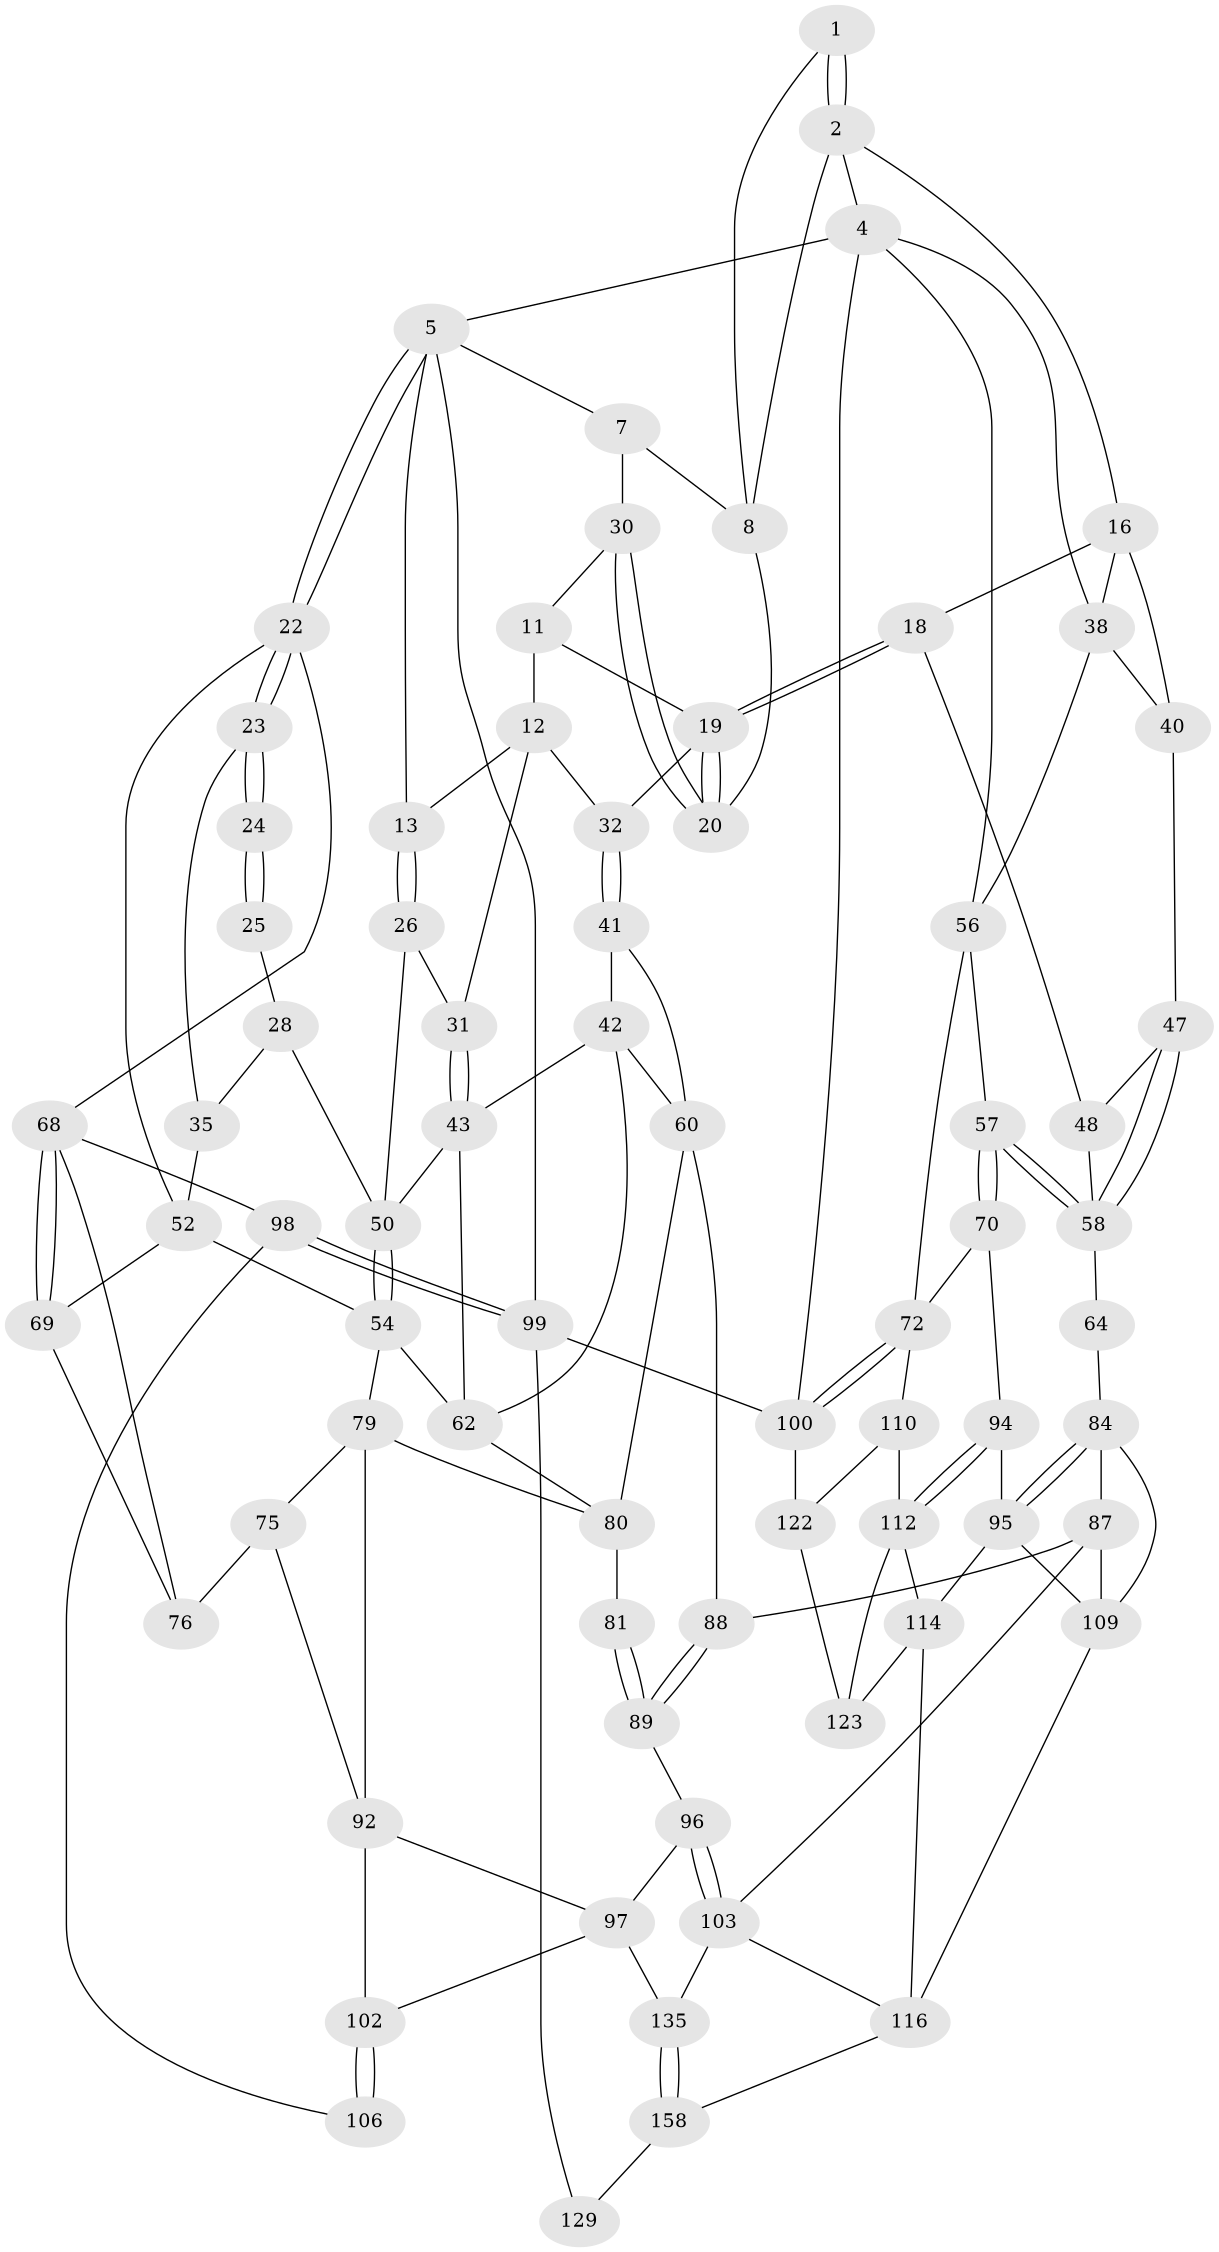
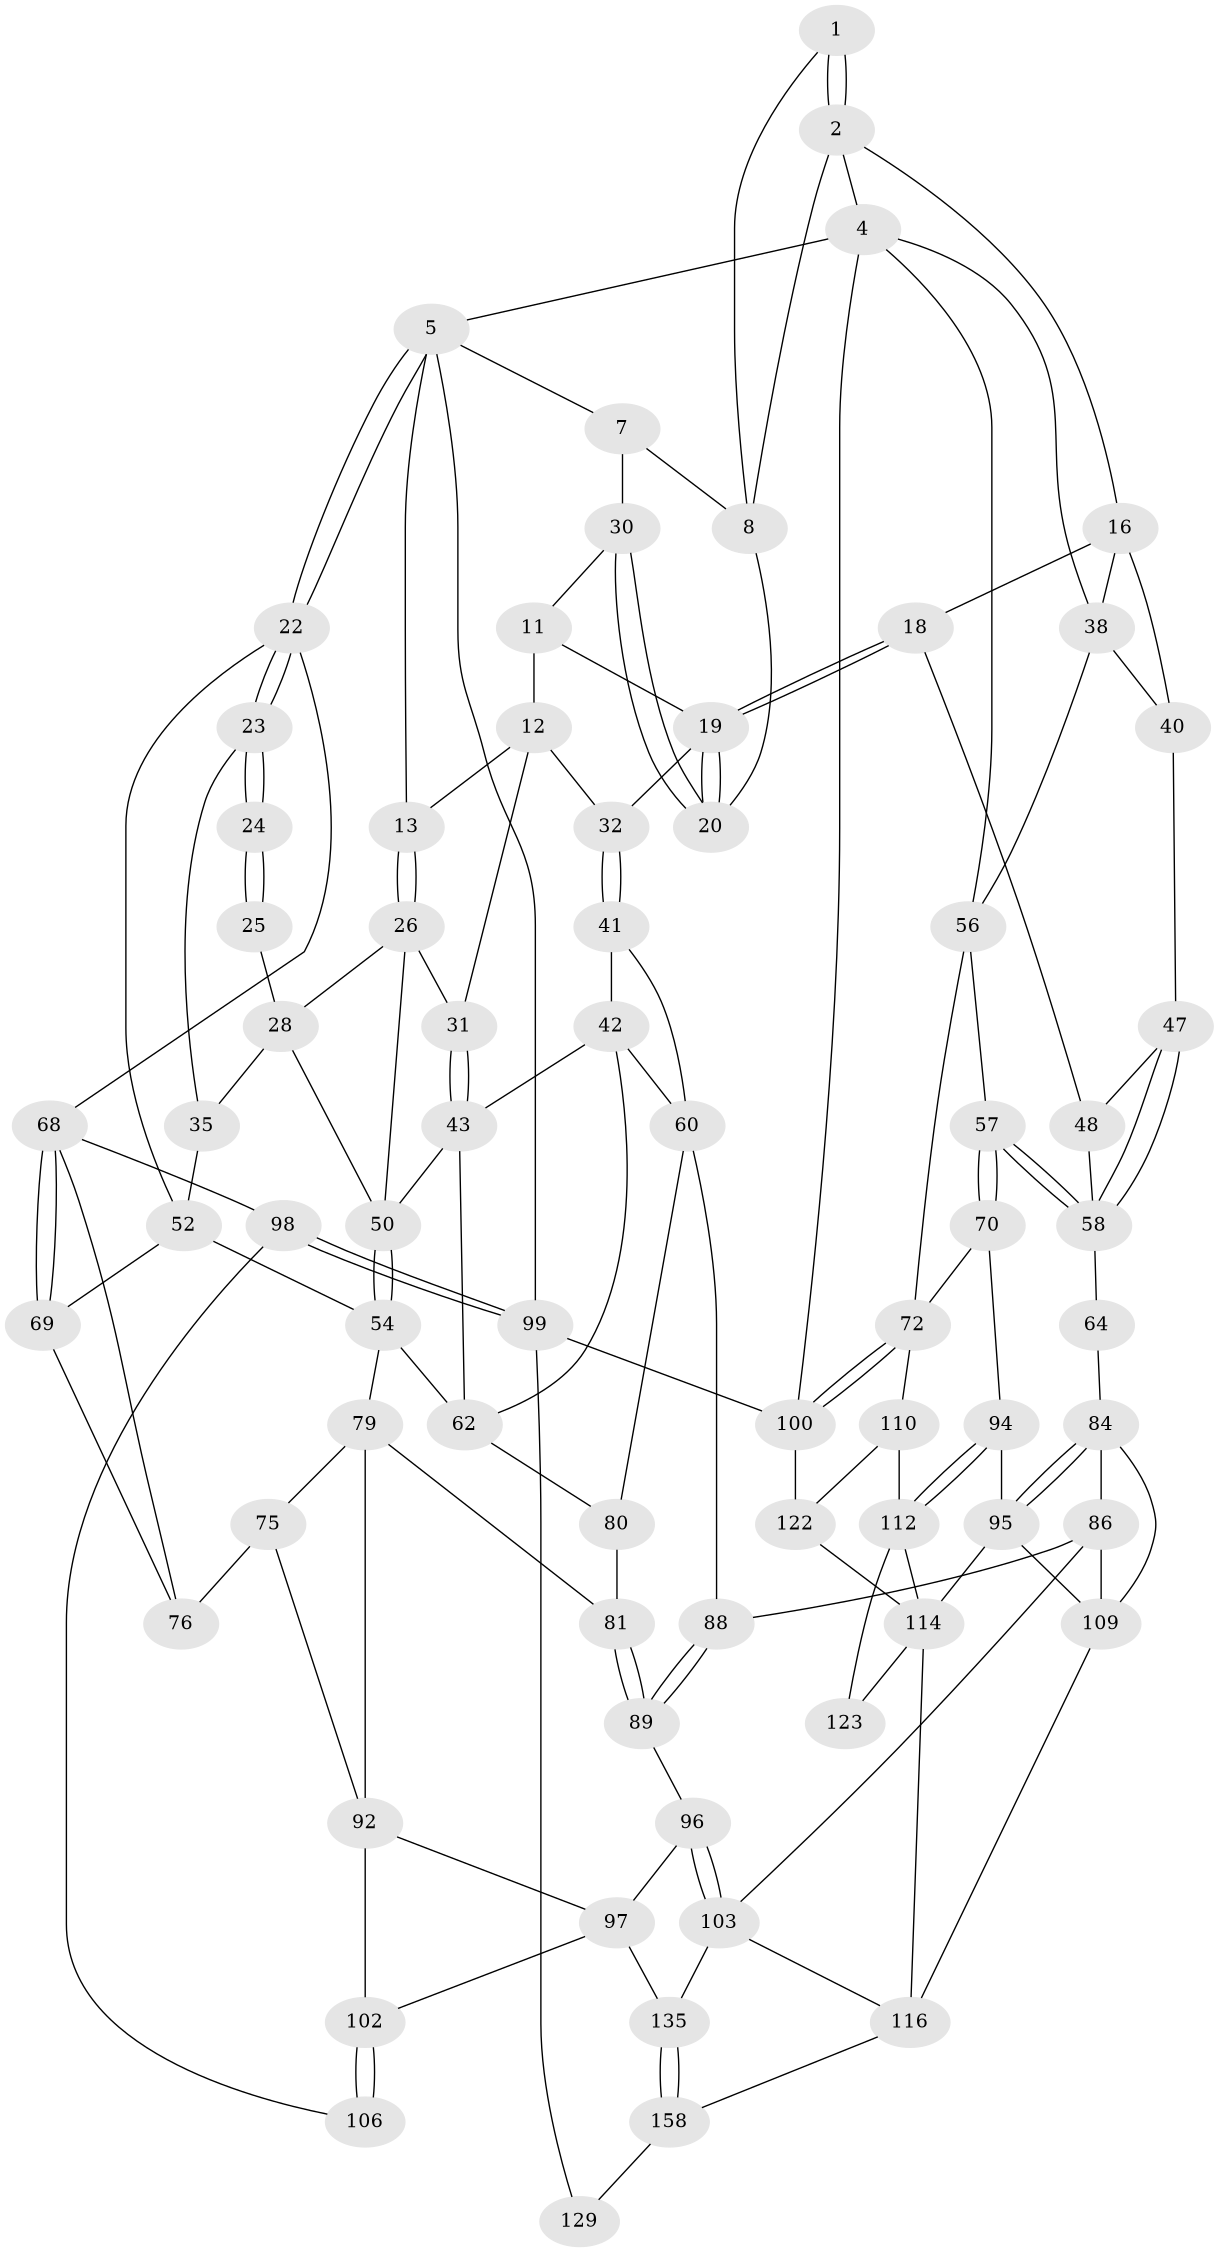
none -> (344, 977)
(488, 1478) -> (491, 1524)
(1101, 1524) -> (1101, 1524)
(820, 1624) -> (860, 1574)
